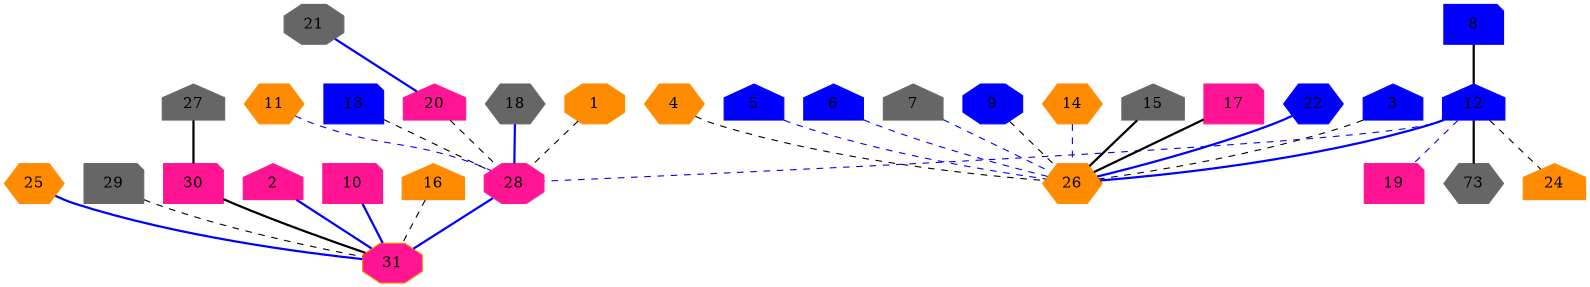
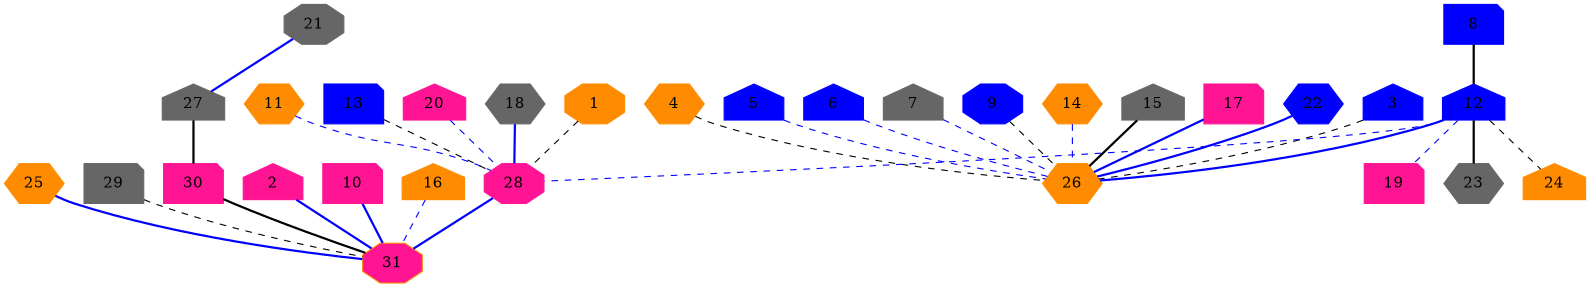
(376, 65) -> (252, 65)
(474, 143) -> (474, 143)
(1154, 143) -> (1154, 143)
(1474, 184) -> (1474, 184)
(414, 222) -> (414, 222)
